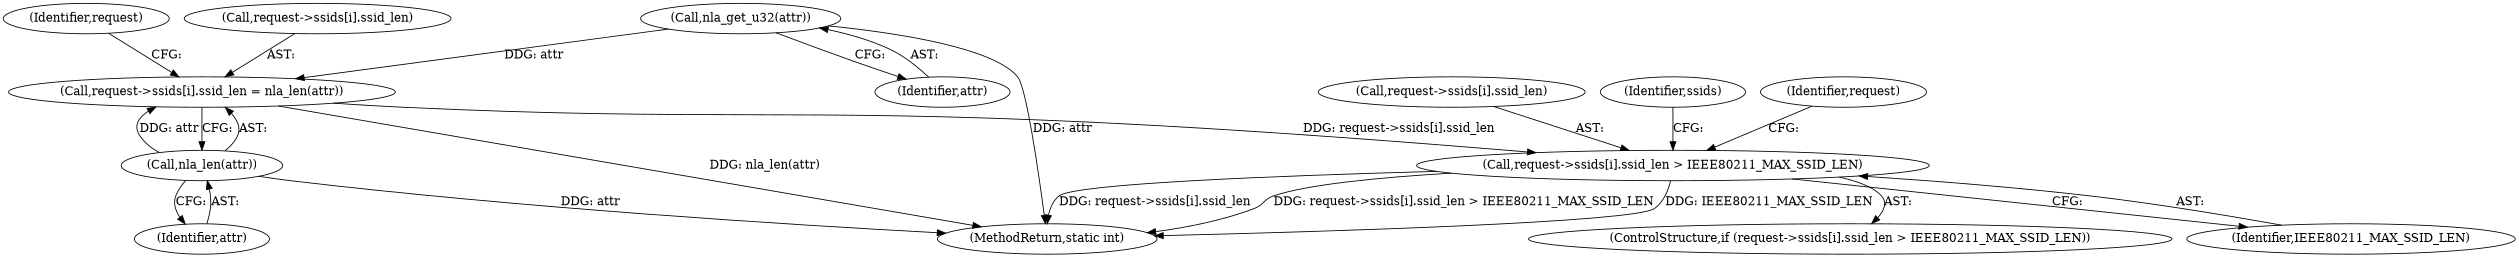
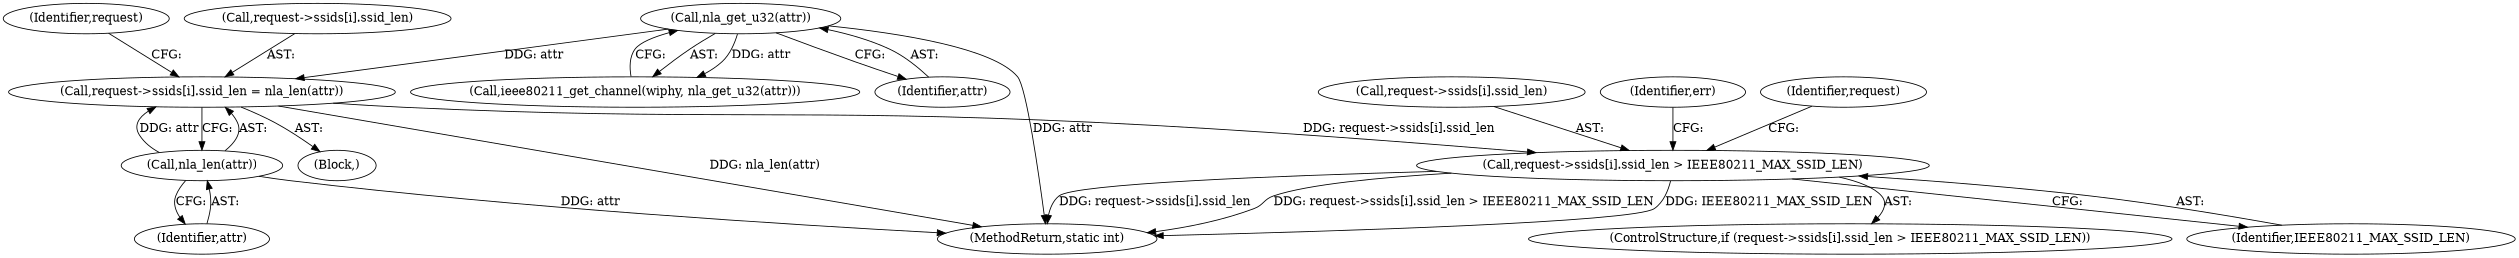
none -> (635, 92)
(1673, 92) -> (1673, 92)
none -> (337, 166)
